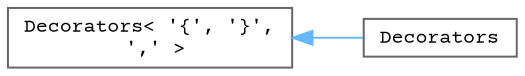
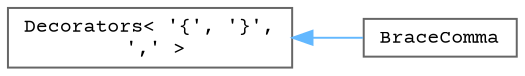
(440, 38) -> (440, 38)
